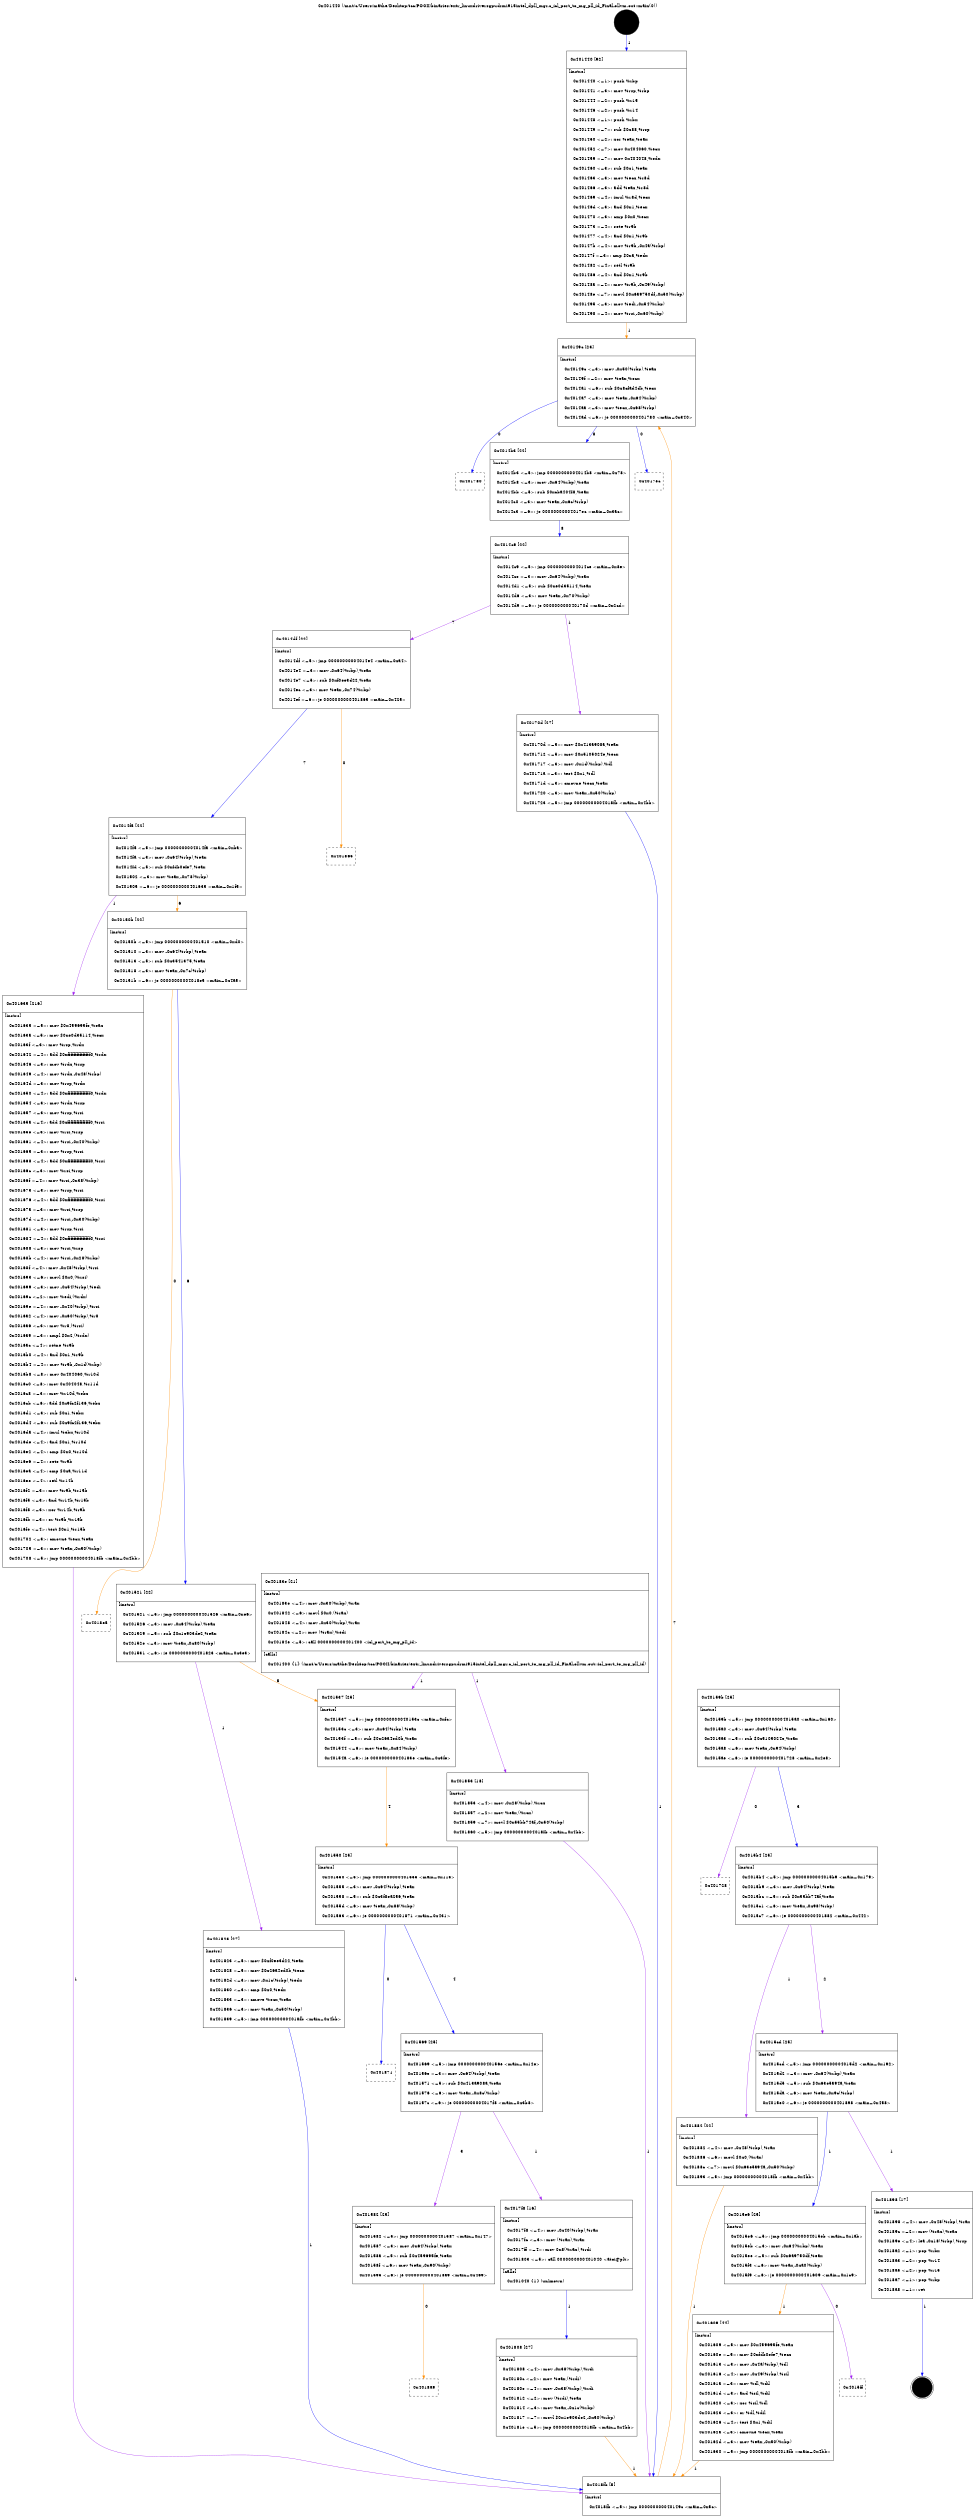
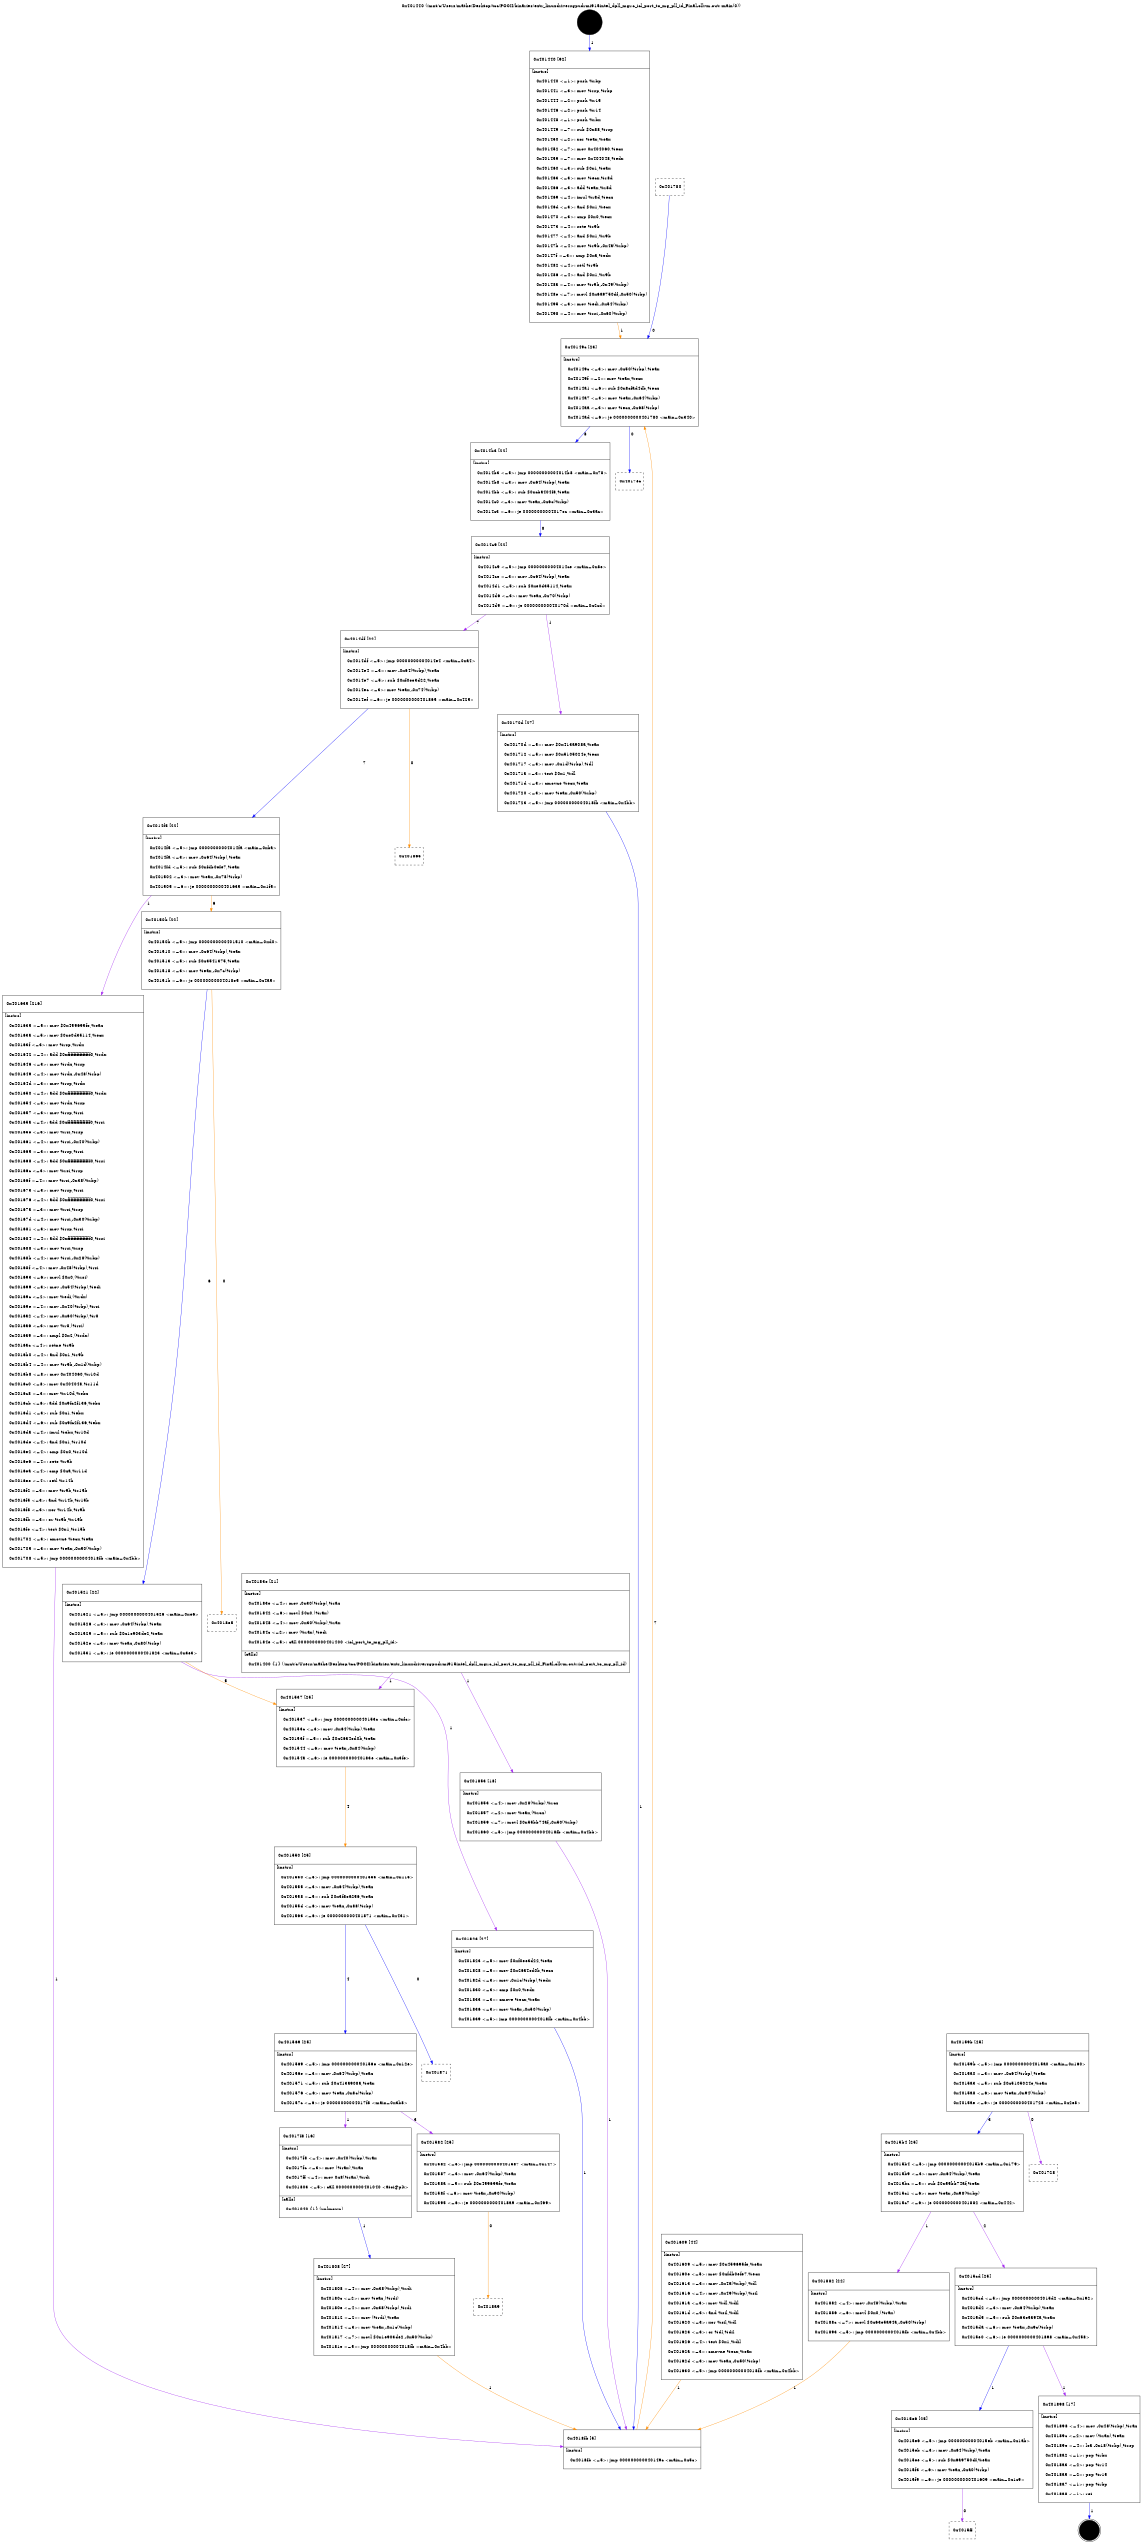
(507, 426) -> (663, 266)
(783, 2298) -> none
